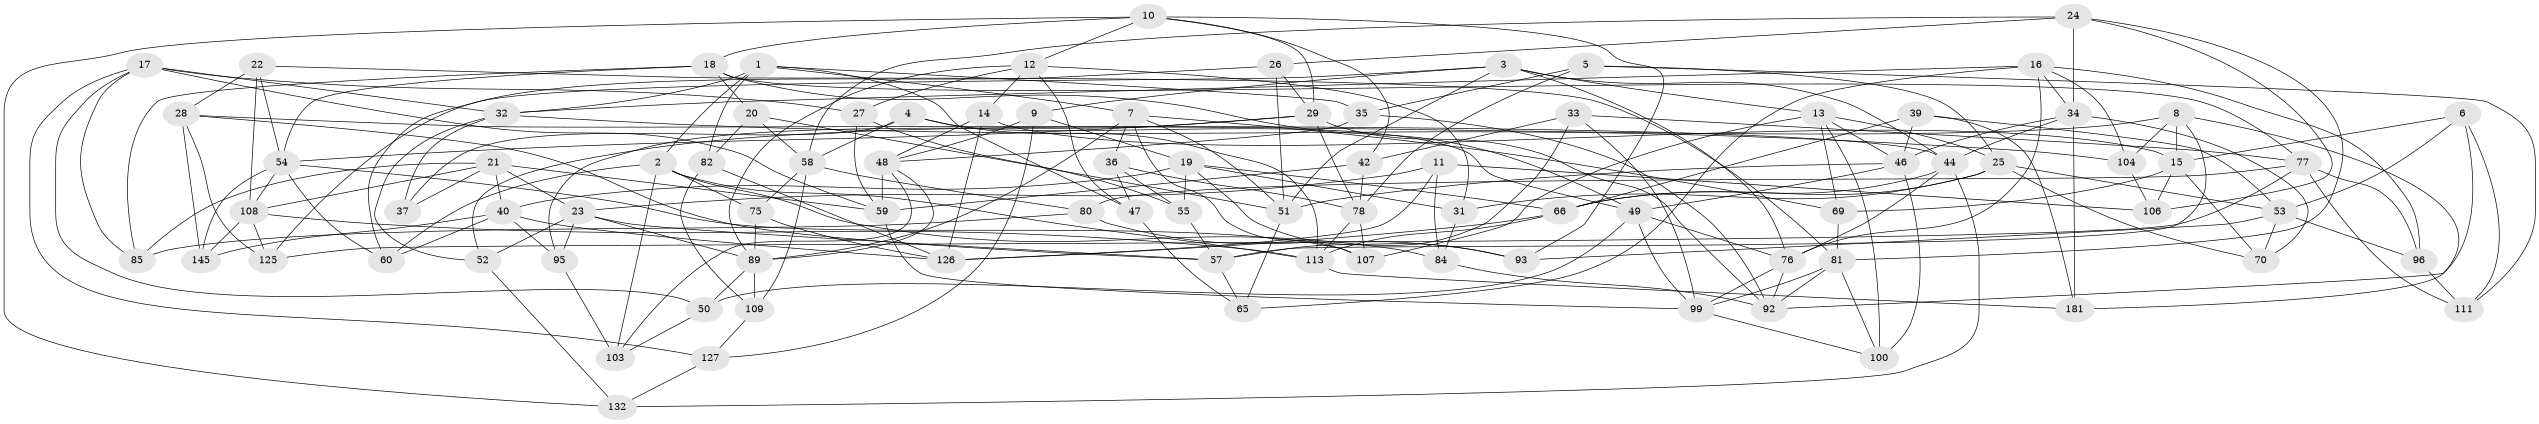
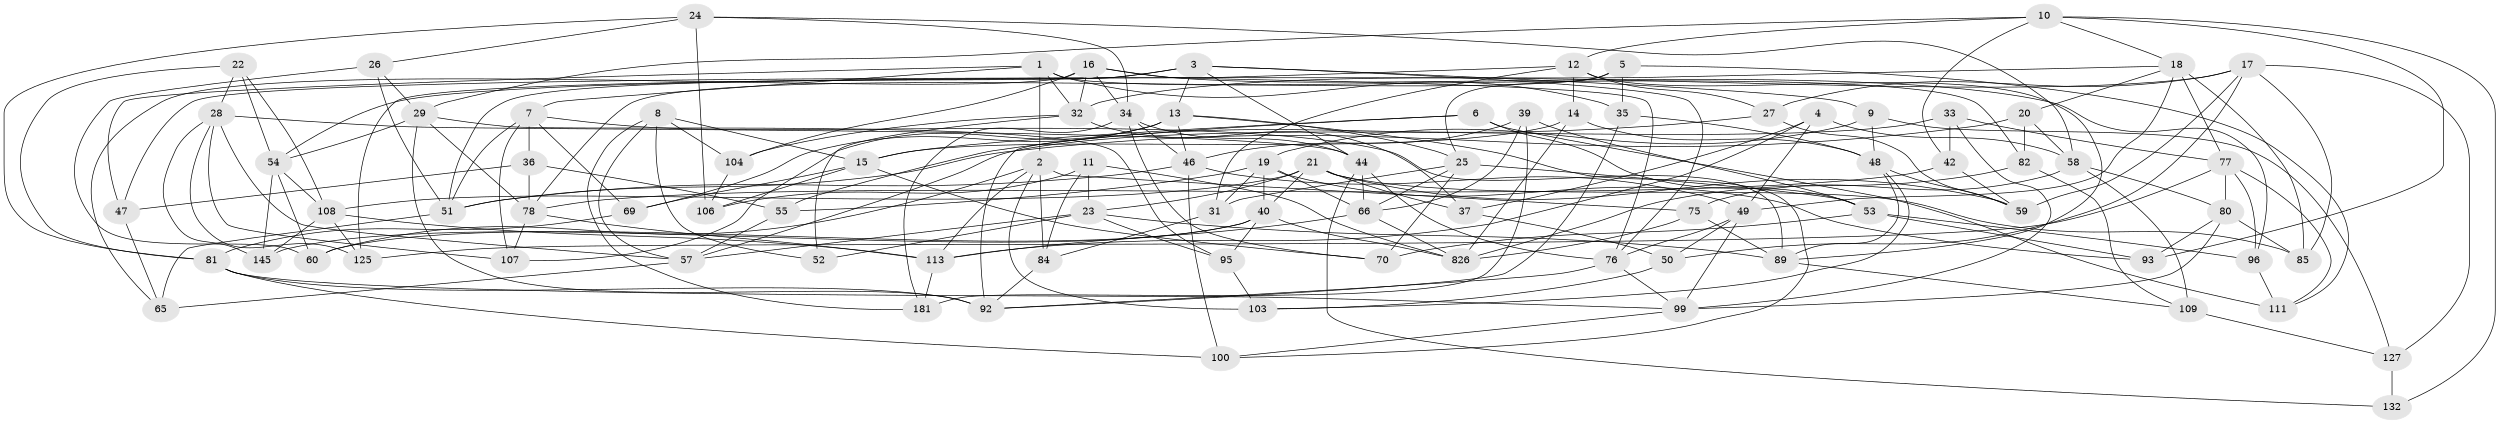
(667, 213) -> (317, 240)
(946, 261) -> (1461, 261)
(732, 283) -> (1551, 228)
(1309, 299) -> (1971, 297)
(547, 331) -> none
